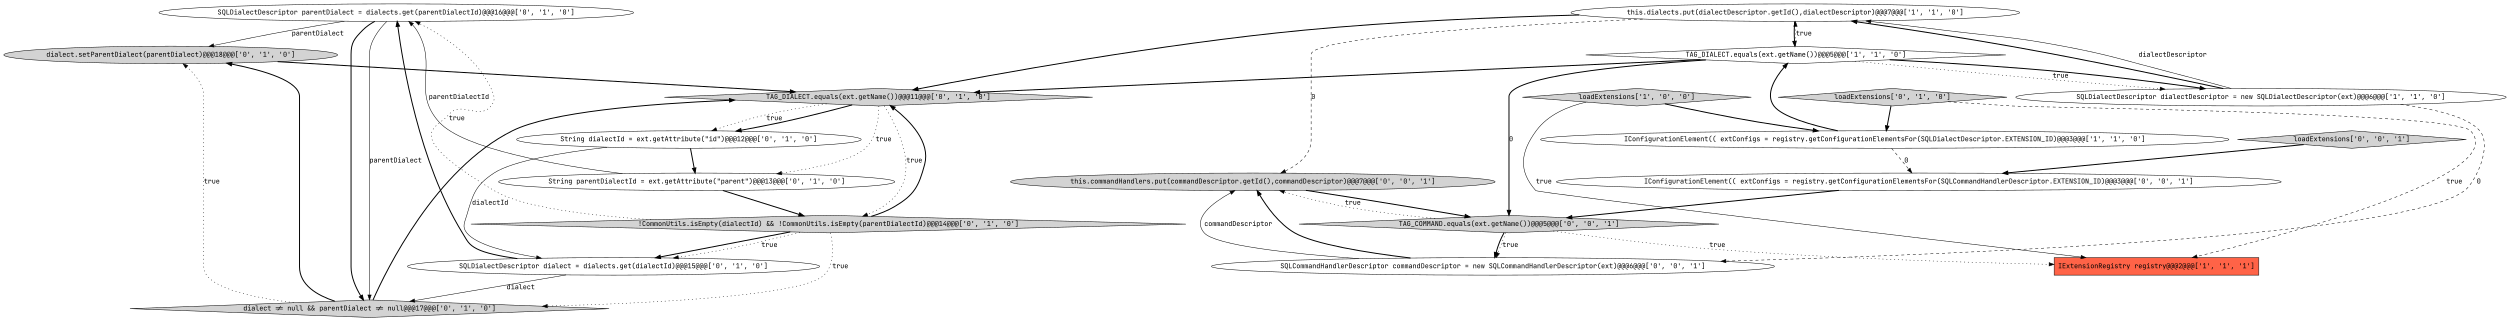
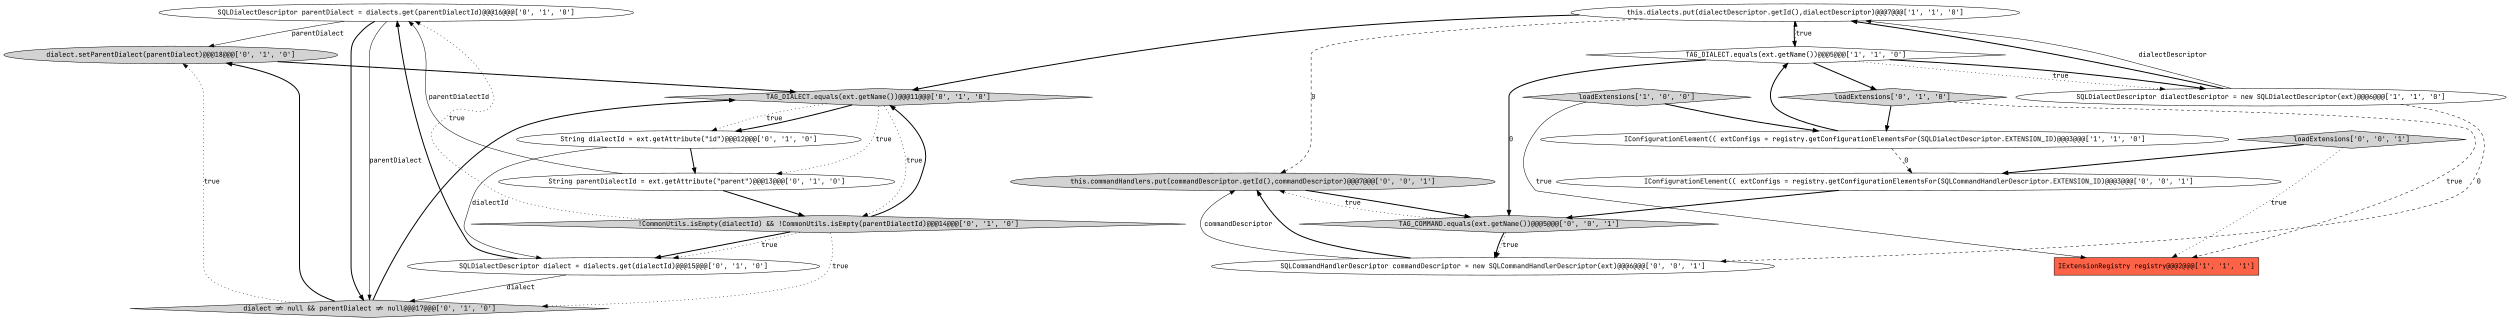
(1340, 76) -> (1842, 75)
(1801, 255) -> (2262, 205)
